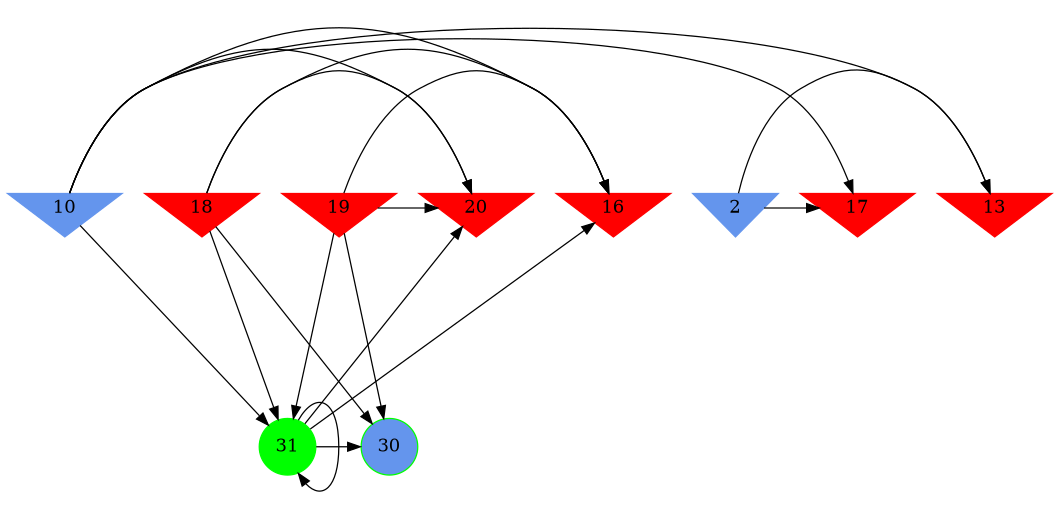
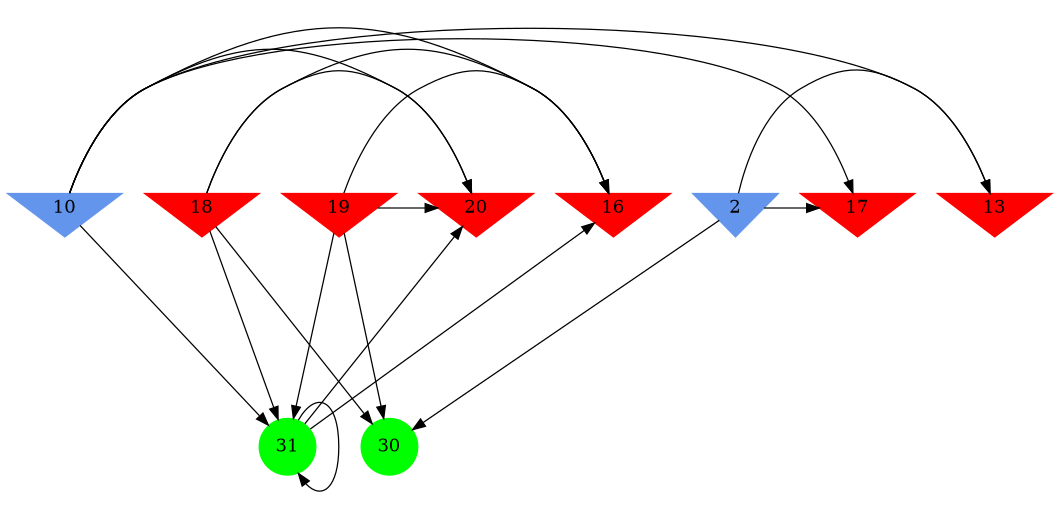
(331, 447) -> (571, 321)
(389, 447) -> (389, 447)
